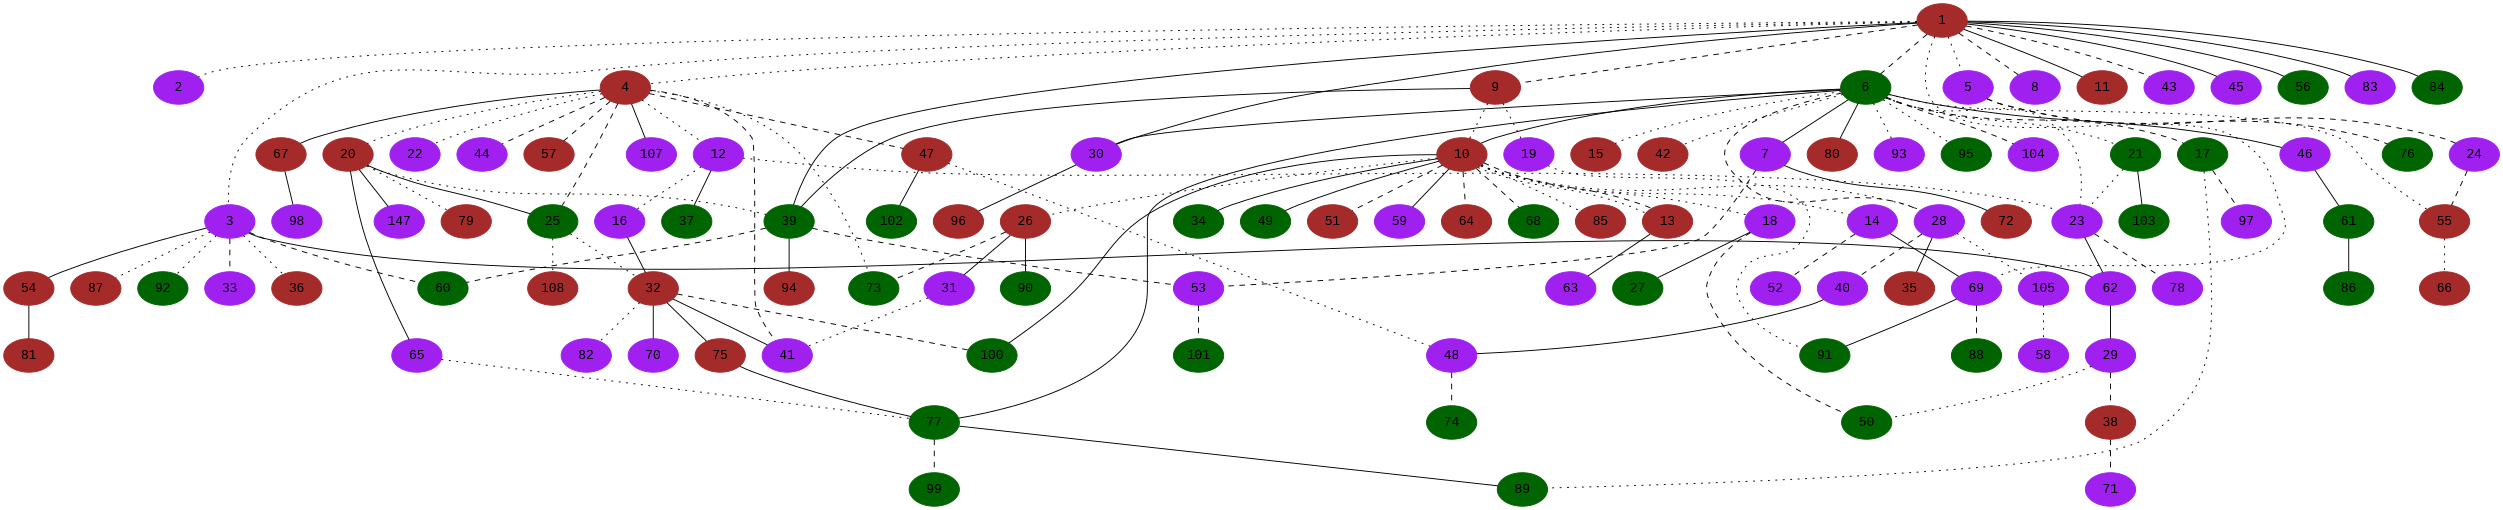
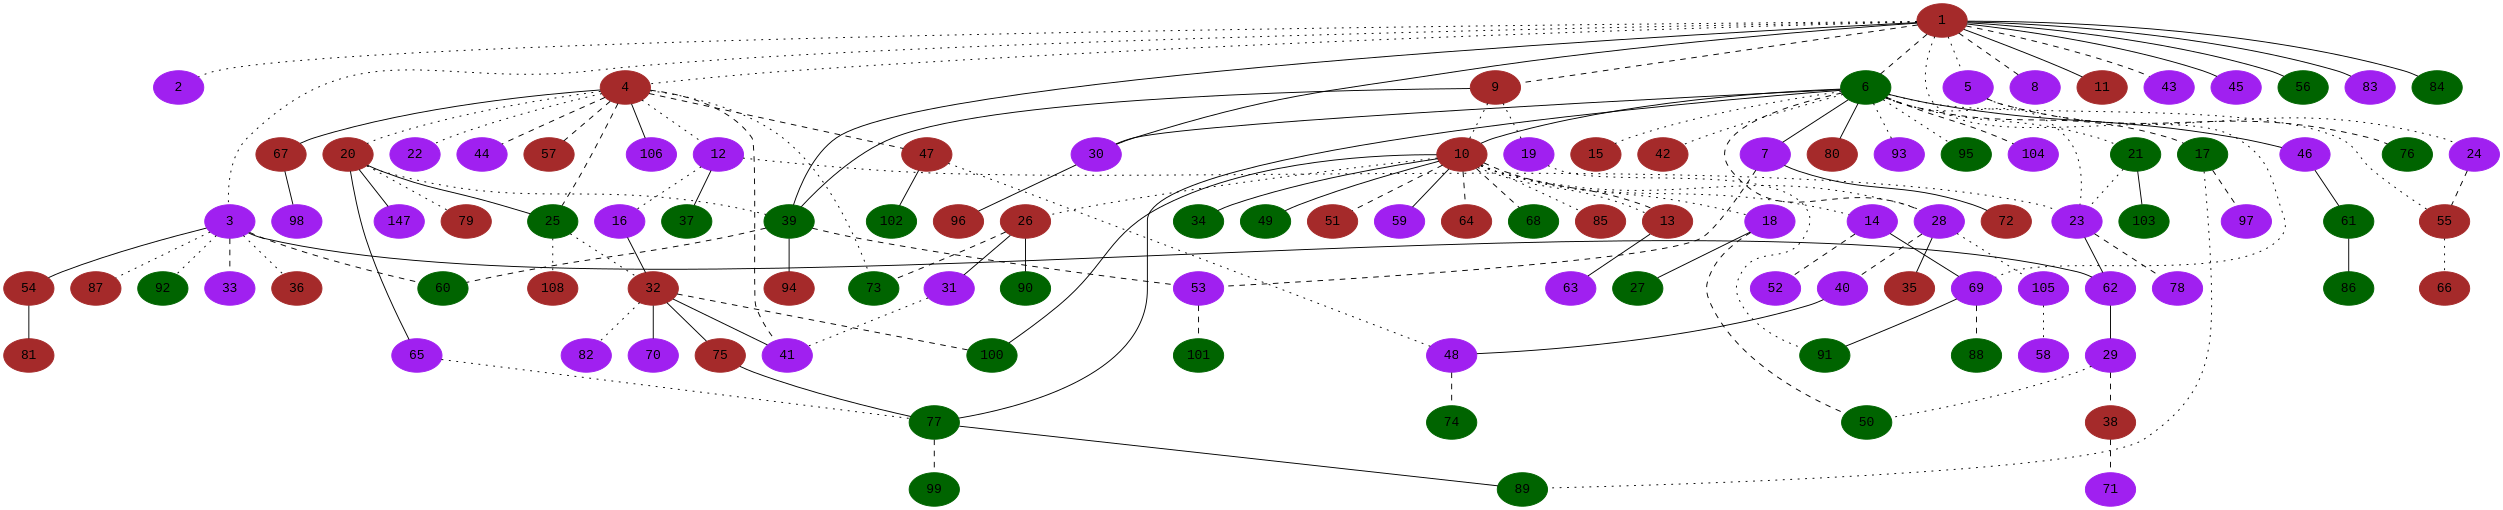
(2292, 118) -> (2292, 118)
(651, 154) -> (651, 154)
